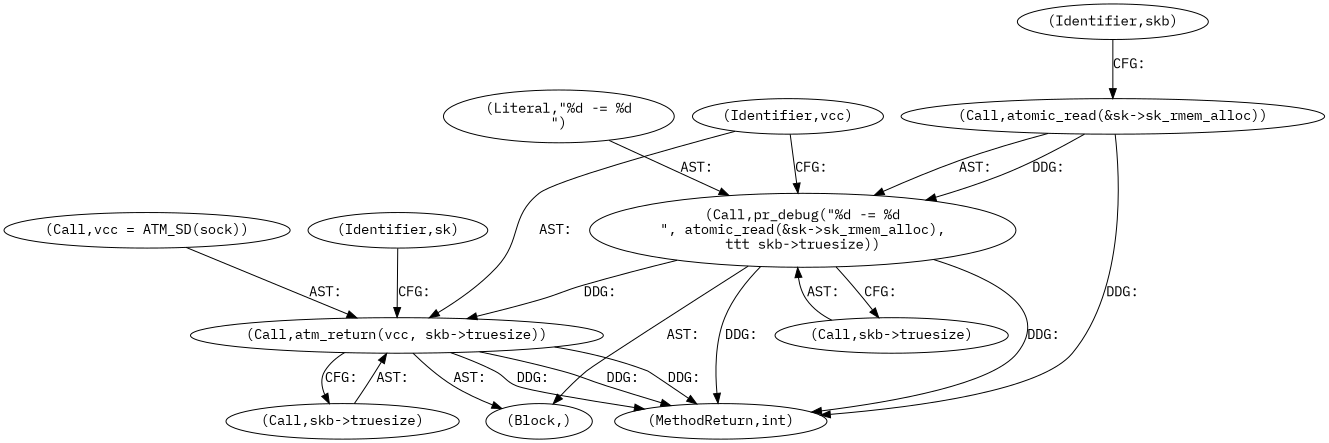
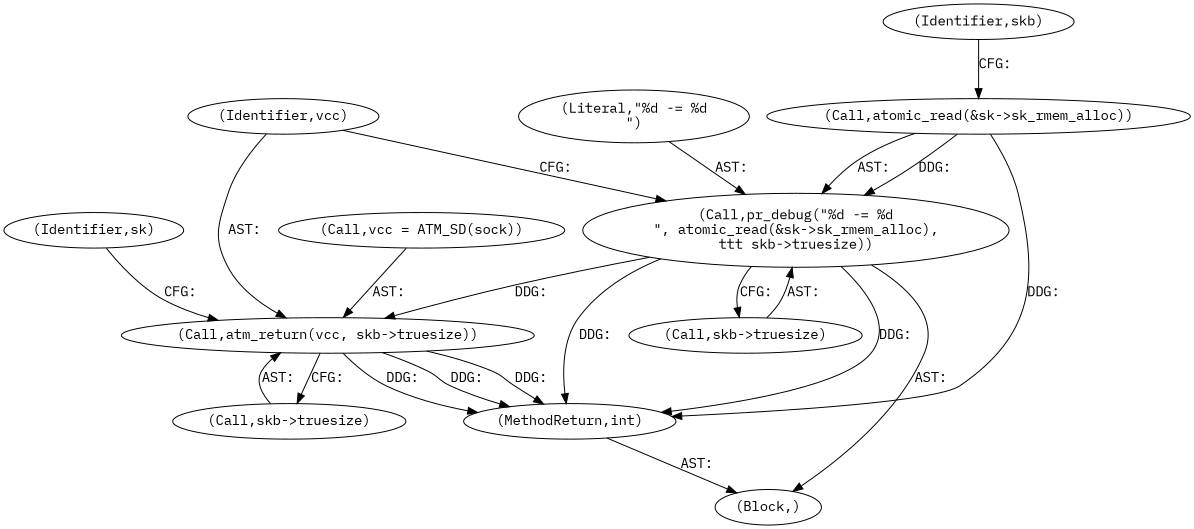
(450, 384) -> (667, 464)
